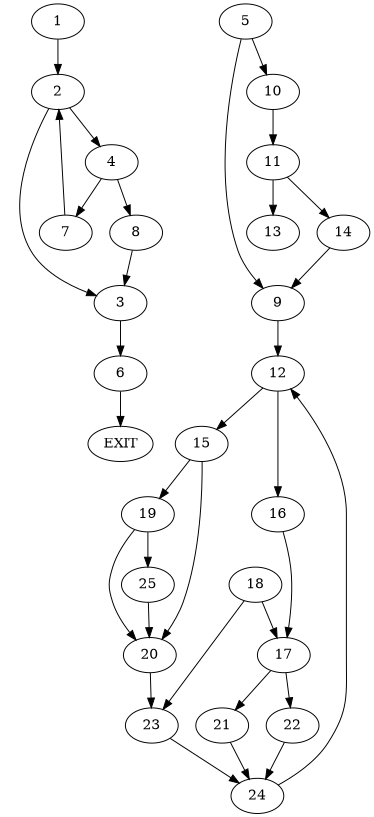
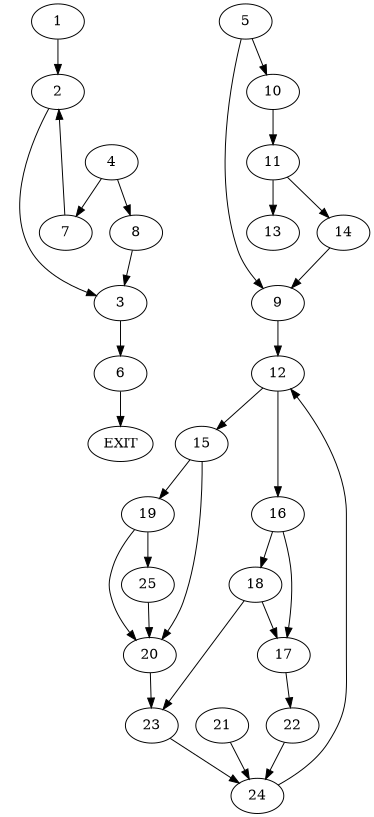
(82, 123) -> none
none -> (268, 545)
(256, 687) -> none
